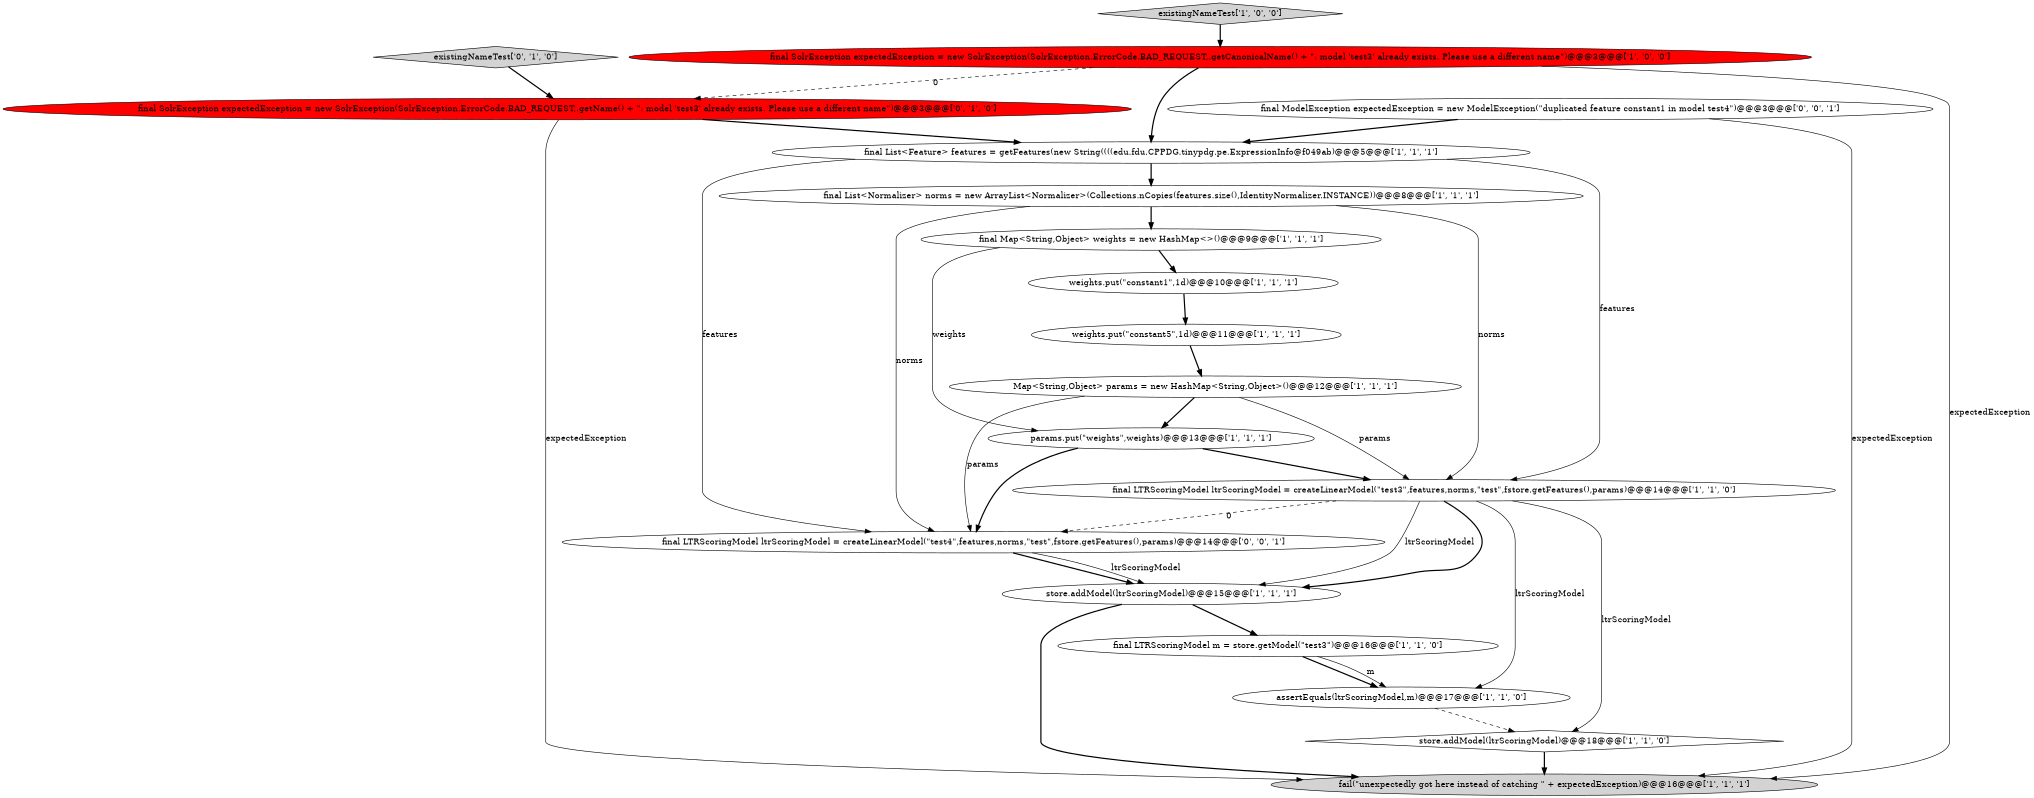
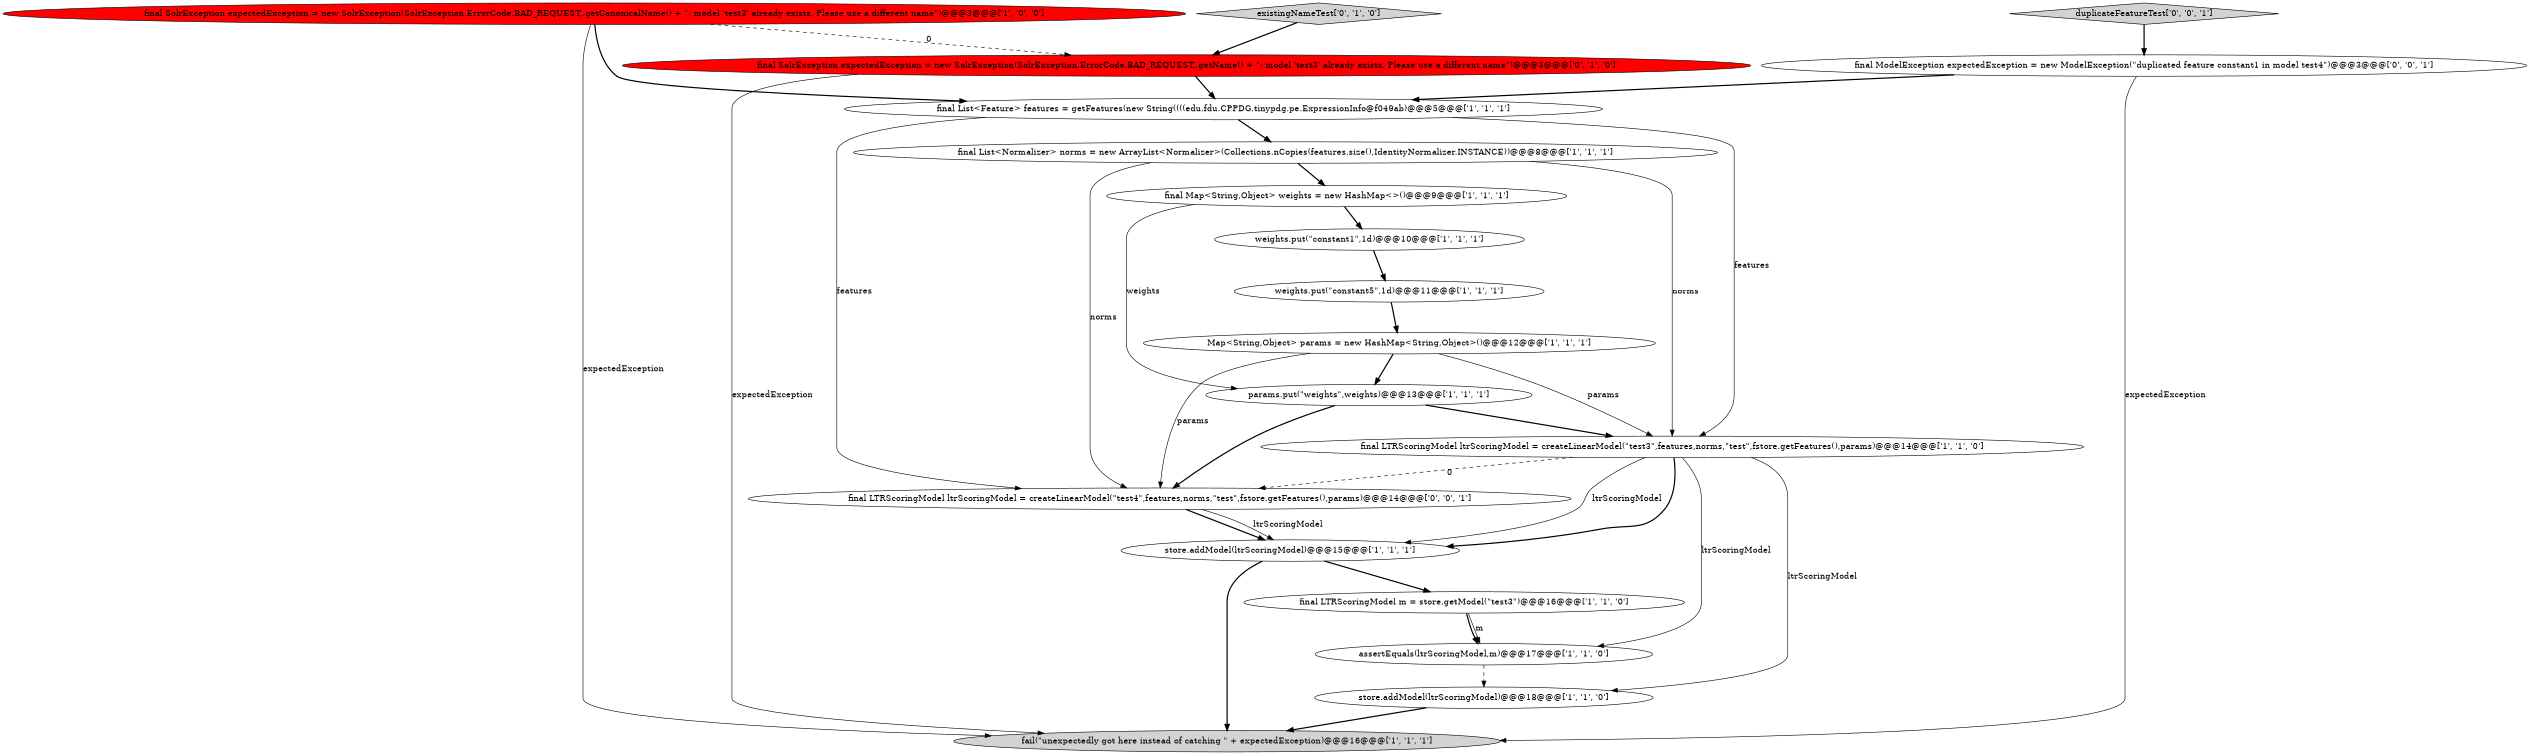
(1220, 14) -> none
none -> (2144, 14)
(1544, 741) -> (1484, 698)
